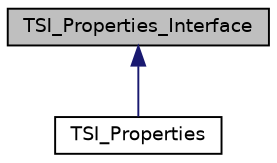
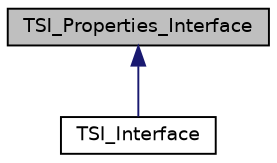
(138, 135) -> (138, 135)
